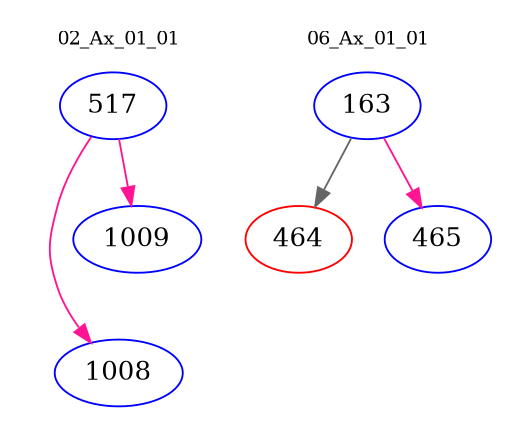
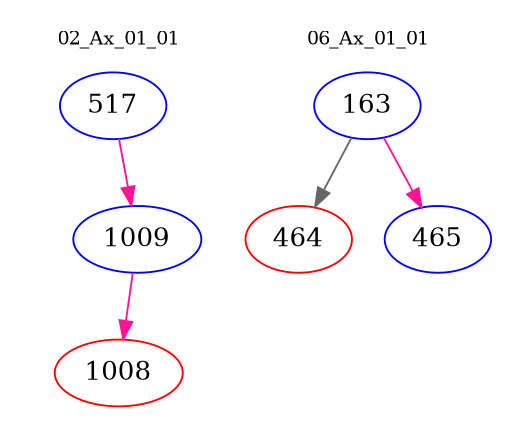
(52, 231) -> (129, 297)
(119, 373) -> (119, 373)
